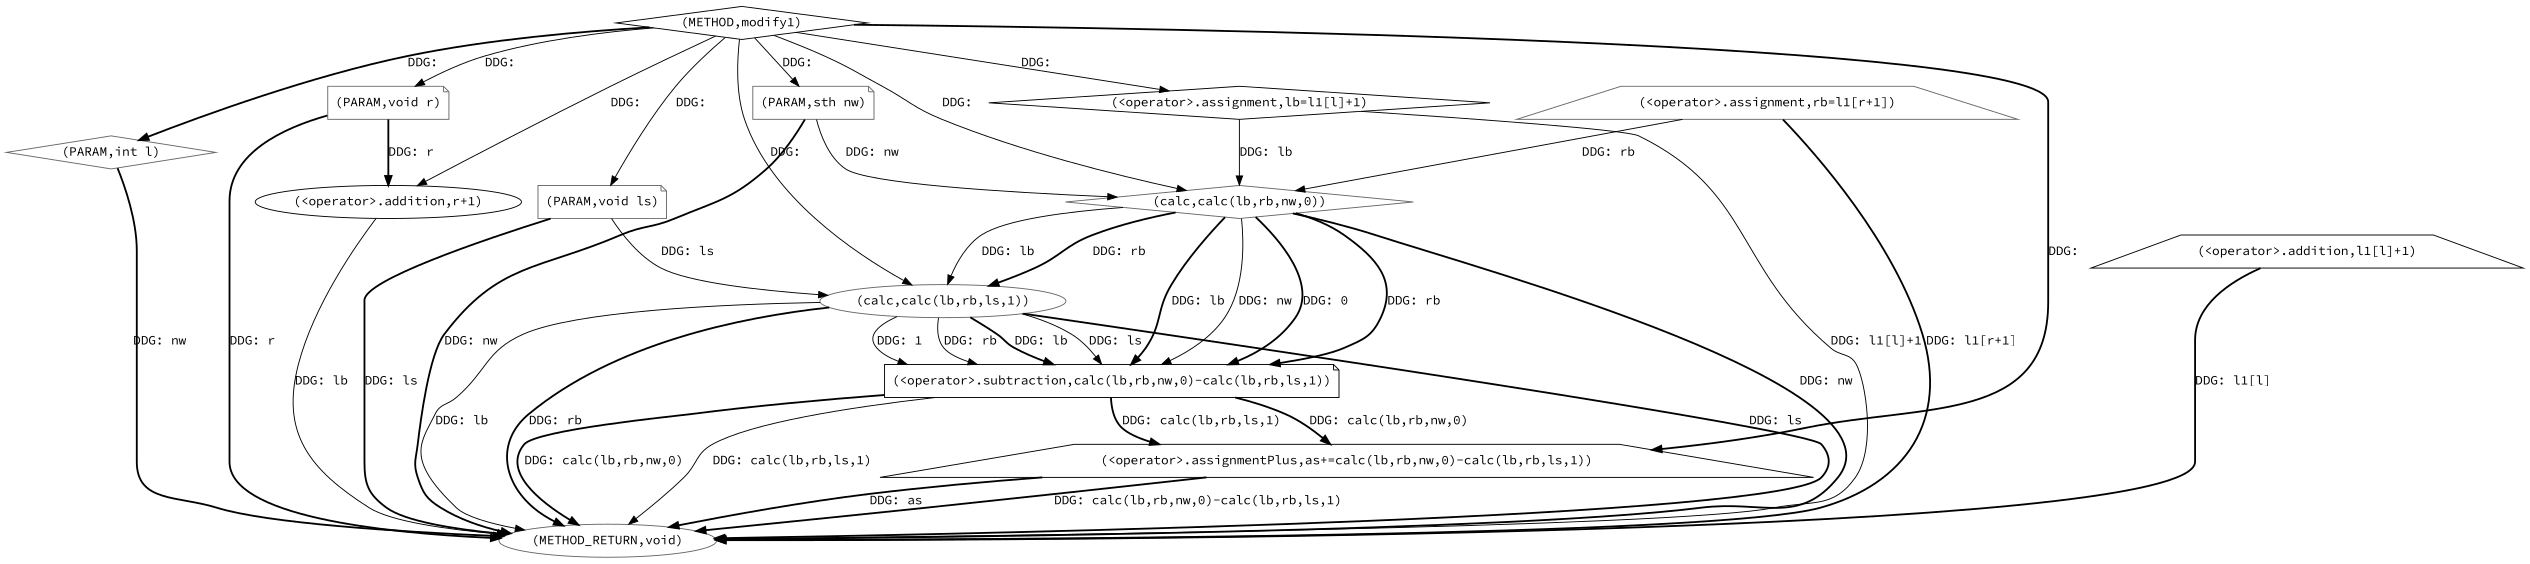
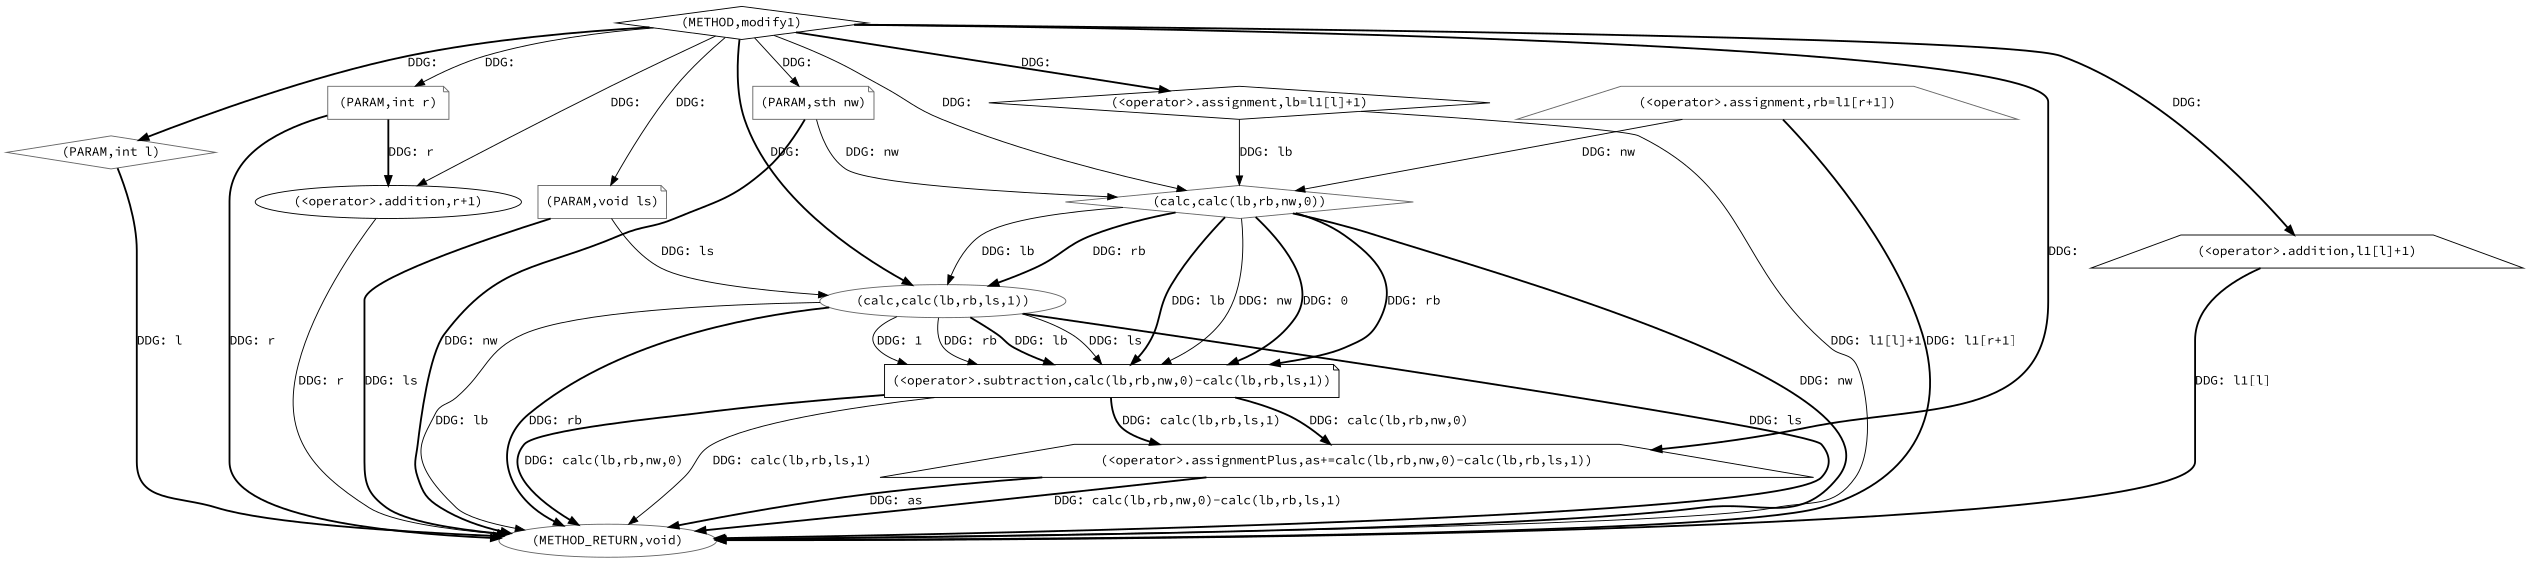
none -> (1602, 35)
(978, 61) -> (978, 61)
(388, 103) -> (388, 103)
(1608, 152) -> (1608, 152)
(782, 184) -> (782, 184)
(160, 341) -> (160, 341)
(321, 381) -> (321, 381)
